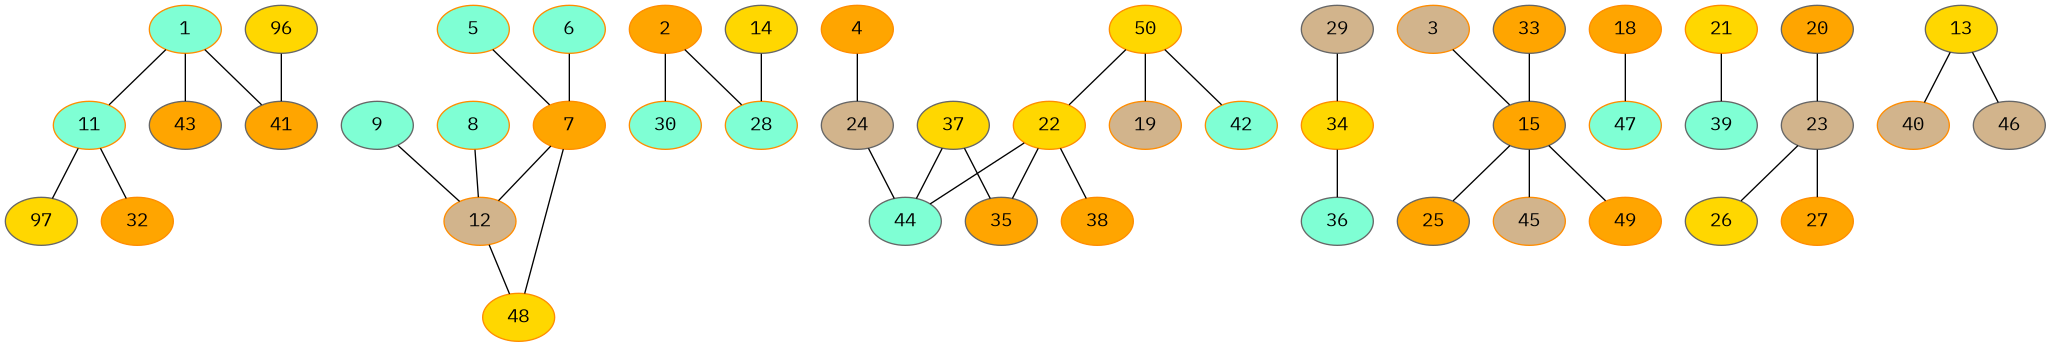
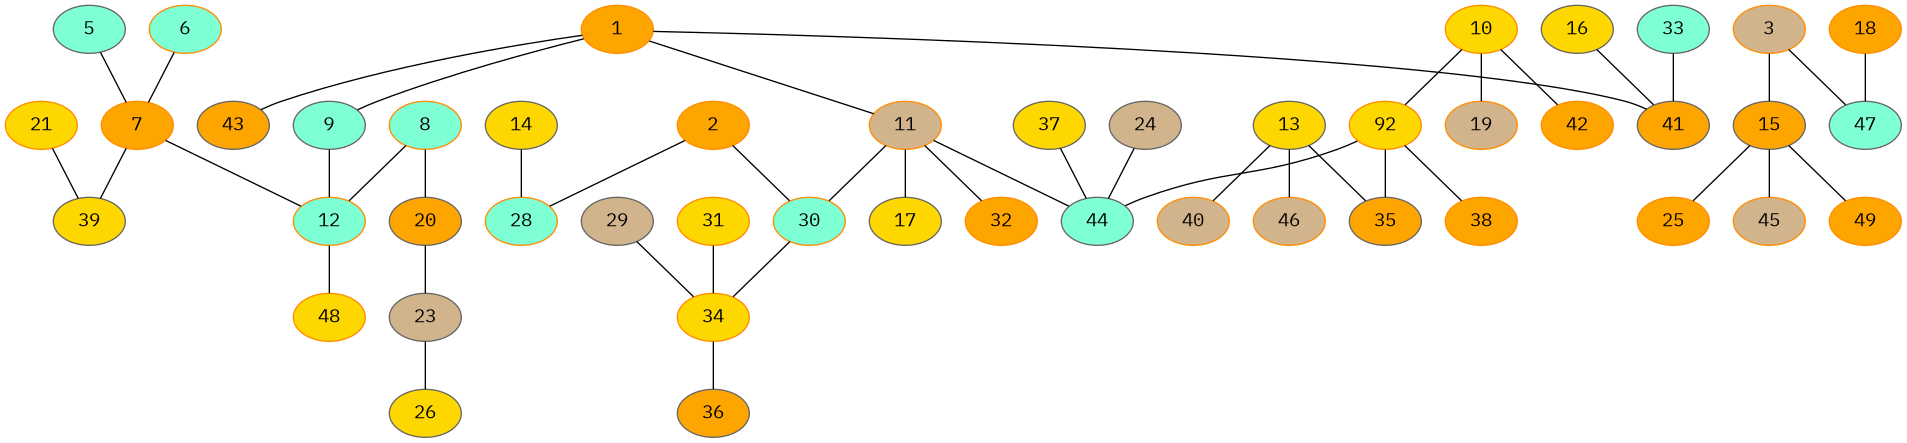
(185, 29) -> (617, 29)
(281, 29) -> (1577, 29)
(473, 29) -> (89, 29)
(857, 29) -> none
(1145, 29) -> (1481, 29)
(1529, 29) -> (1673, 29)
none -> (469, 70)
(1529, 77) -> (1673, 77)
none -> (1817, 77)
(89, 125) -> (905, 125)
(1049, 125) -> (1385, 125)
(1241, 125) -> (1577, 125)
(1625, 125) -> (1865, 125)
(1721, 125) -> (89, 221)
(2009, 125) -> (1289, 221)
(973, 166) -> (1337, 173)
none -> (425, 173)
none -> (857, 173)
none -> (1001, 173)
(41, 221) -> (905, 221)
(480, 221) -> (329, 221)
(544, 221) -> (113, 173)
none -> (713, 221)
(1337, 221) -> (713, 413)
(1433, 221) -> (1673, 221)
(1817, 221) -> none
none -> (761, 269)
